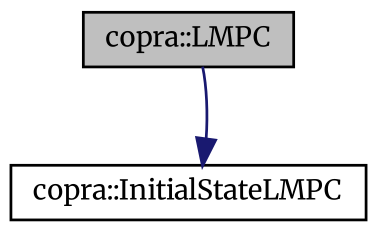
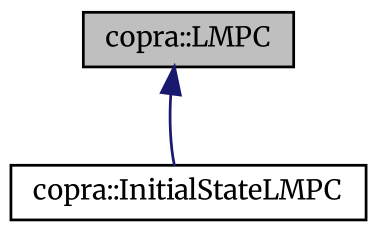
(207, 103) -> (170, 130)
